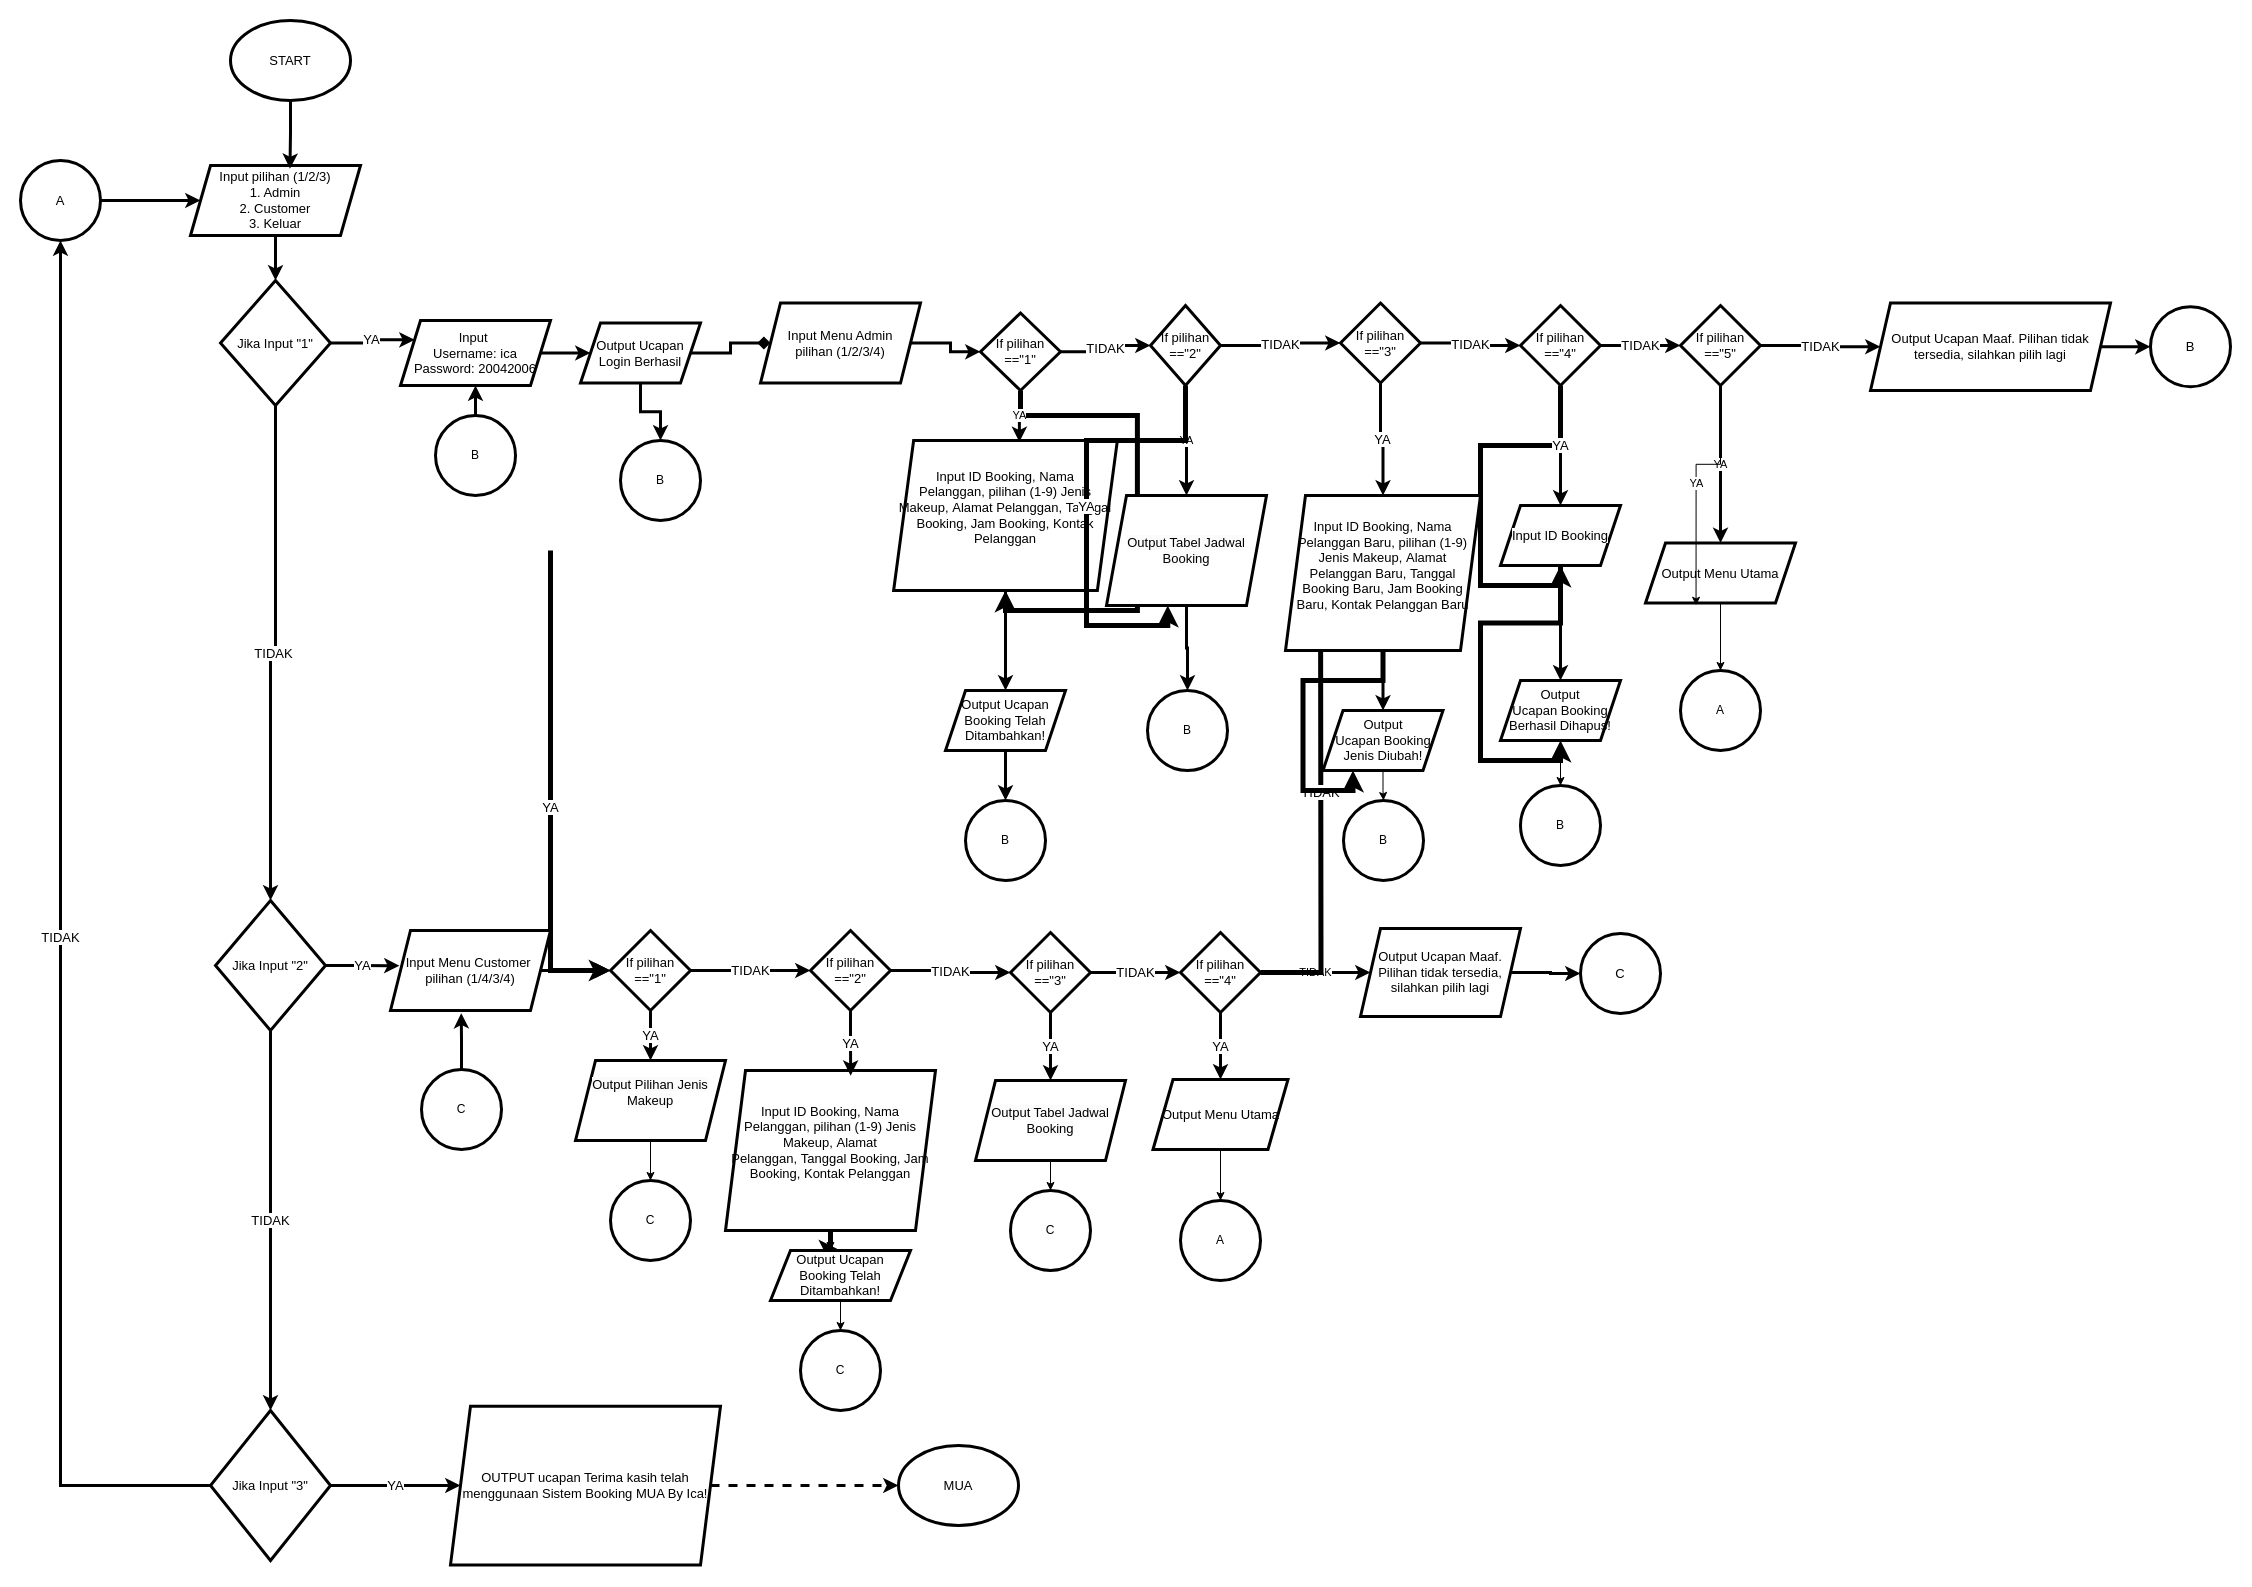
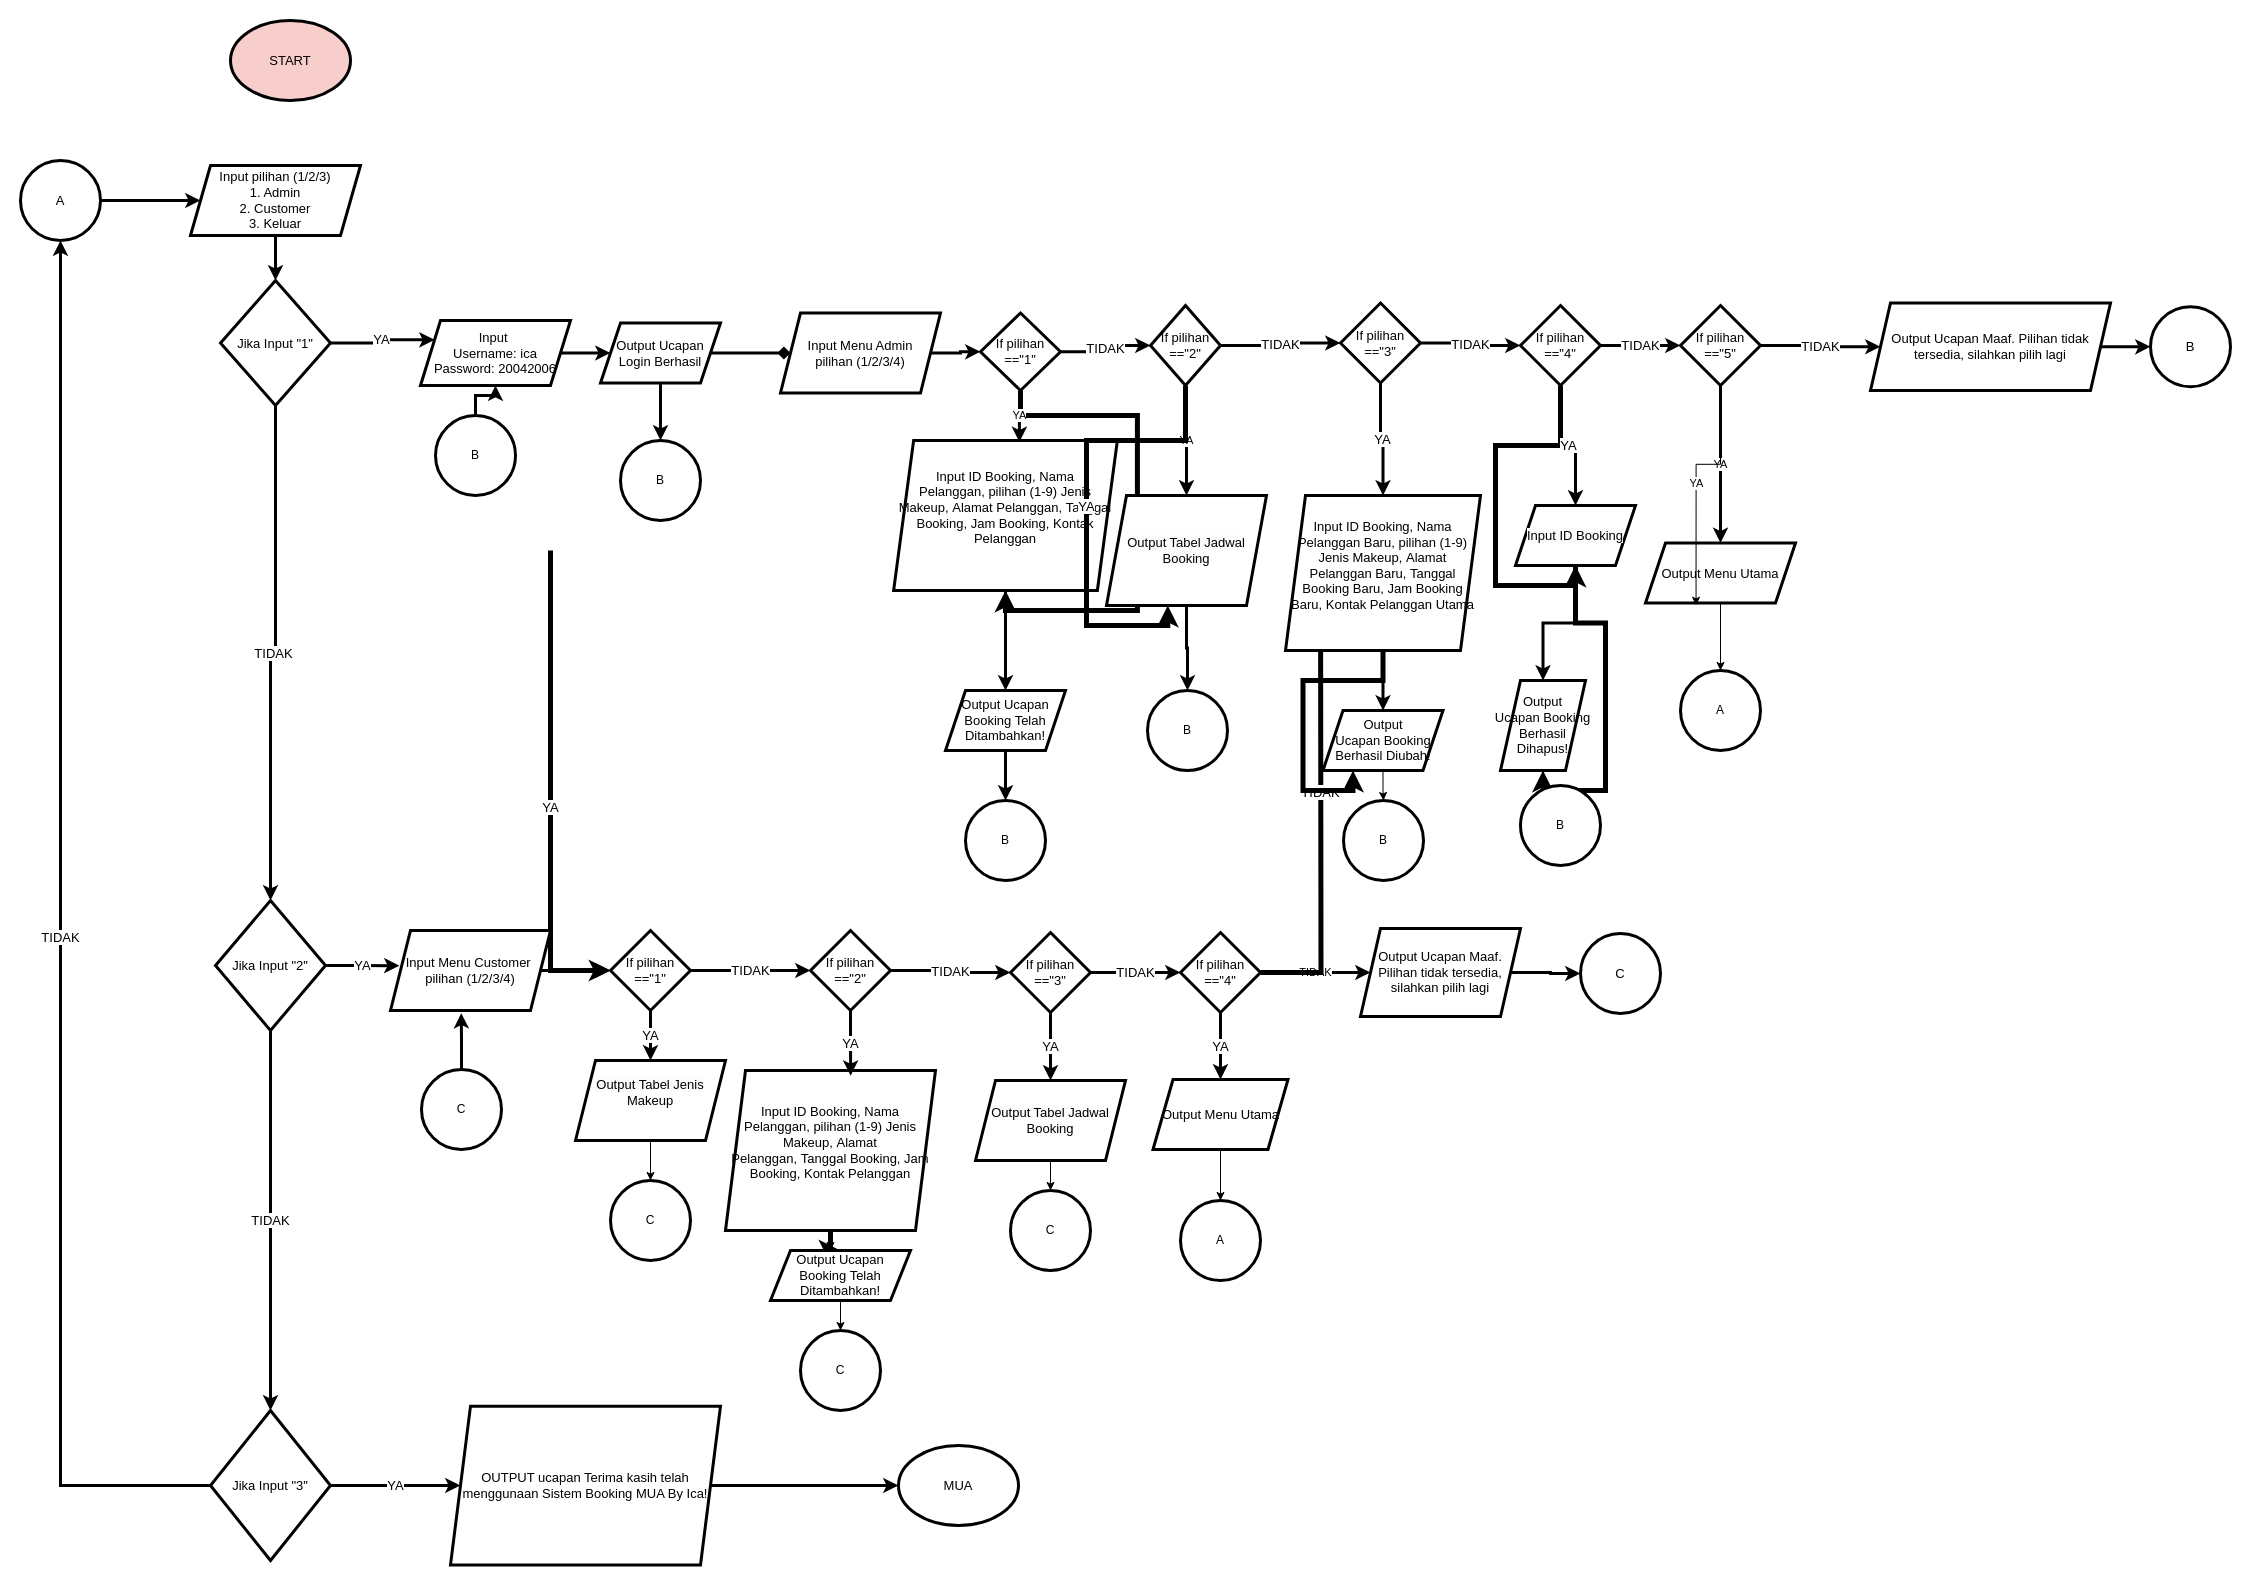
(291, 61) -> (291, 61)
(291, 129) -> none
(841, 343) -> (861, 353)
(476, 353) -> (496, 353)
(641, 353) -> (661, 353)
(1561, 536) -> (1576, 536)
(1383, 574) -> (1383, 574)
(1561, 711) -> (1543, 726)
(1384, 741) -> (1384, 741)
(471, 971) -> (471, 971)
(651, 1101) -> (651, 1101)
(801, 1486) -> (801, 1486)
